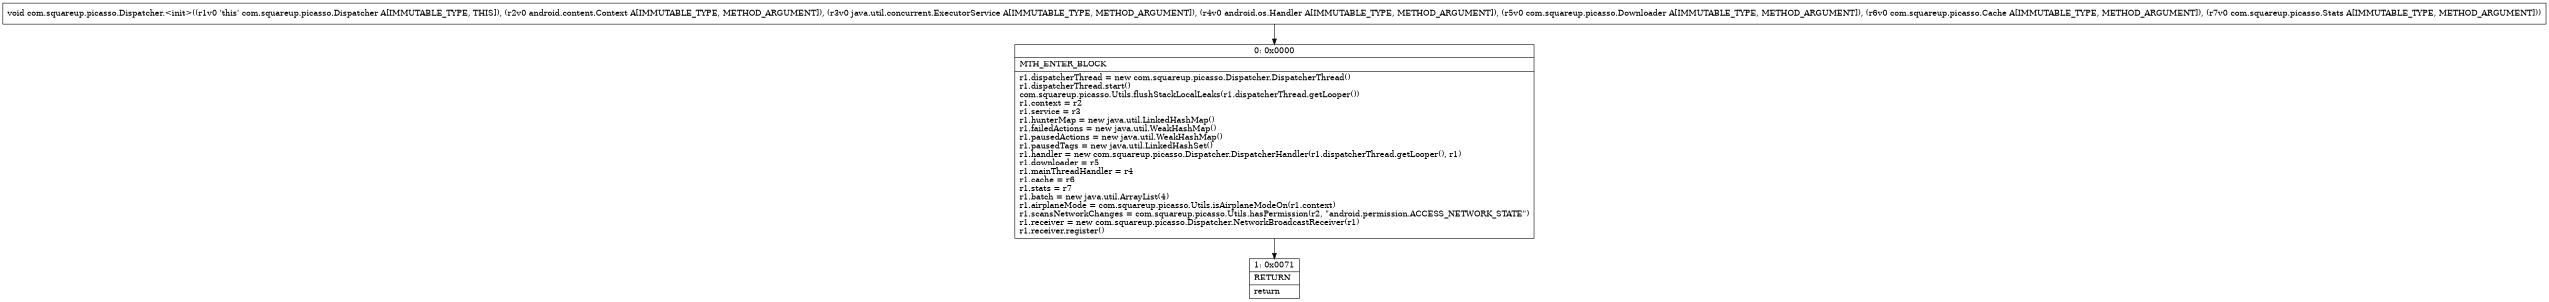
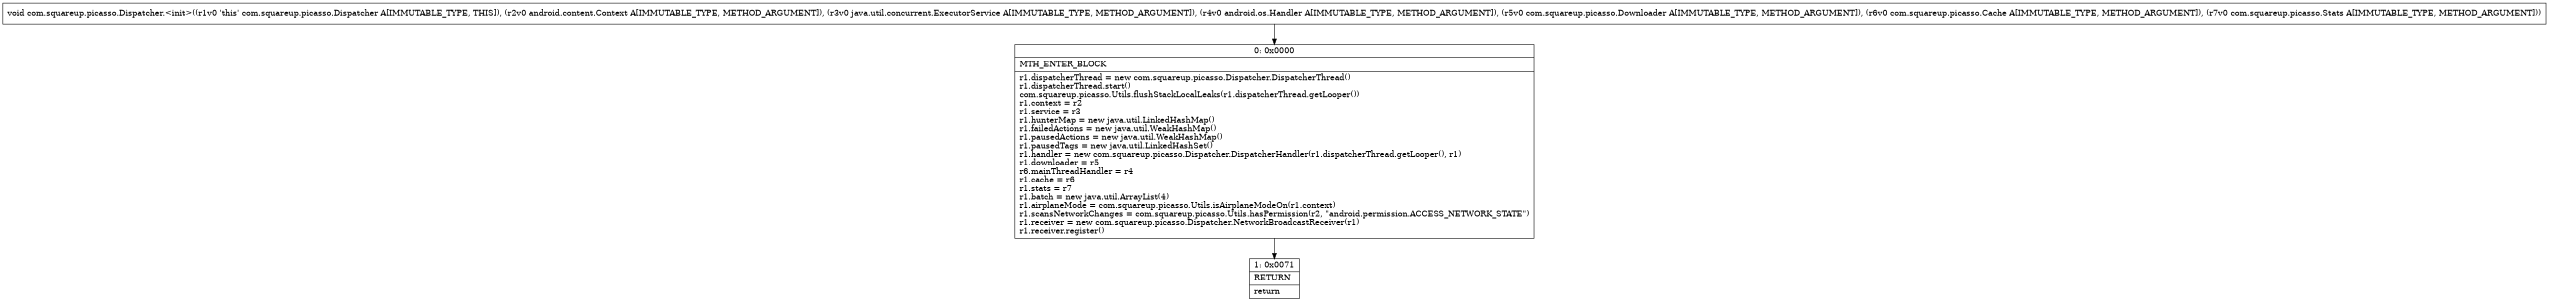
(1076, 172) -> (1076, 172)
